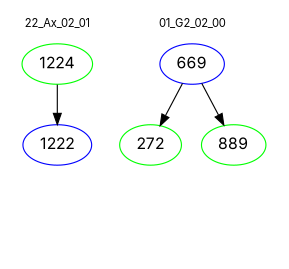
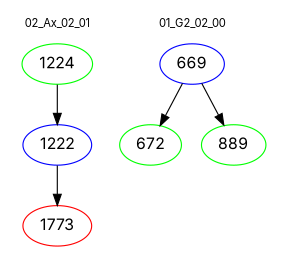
(57, 24) -> (57, 24)
(151, 145) -> (151, 145)
none -> (57, 226)
